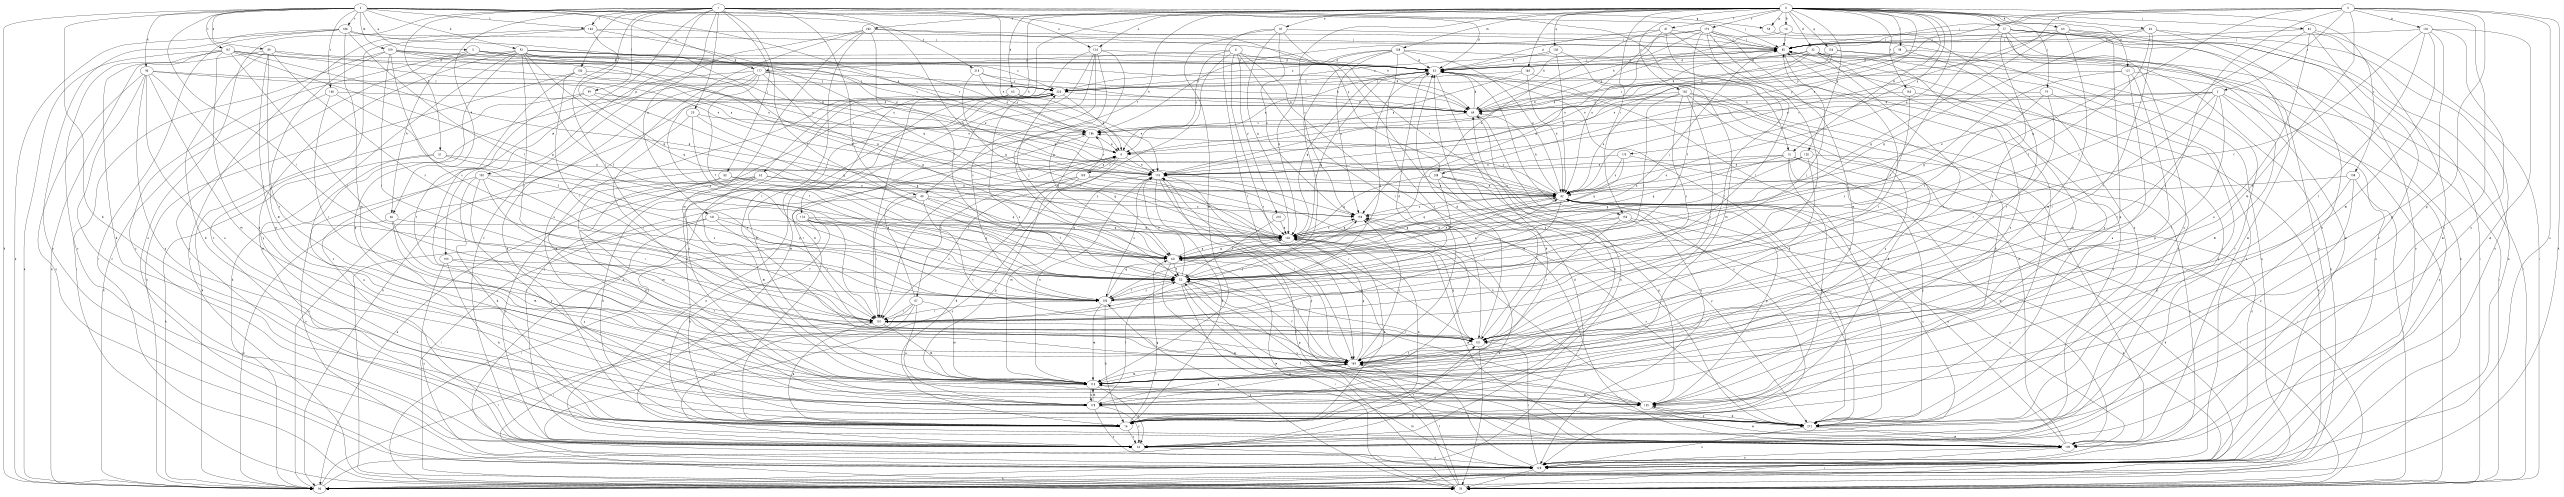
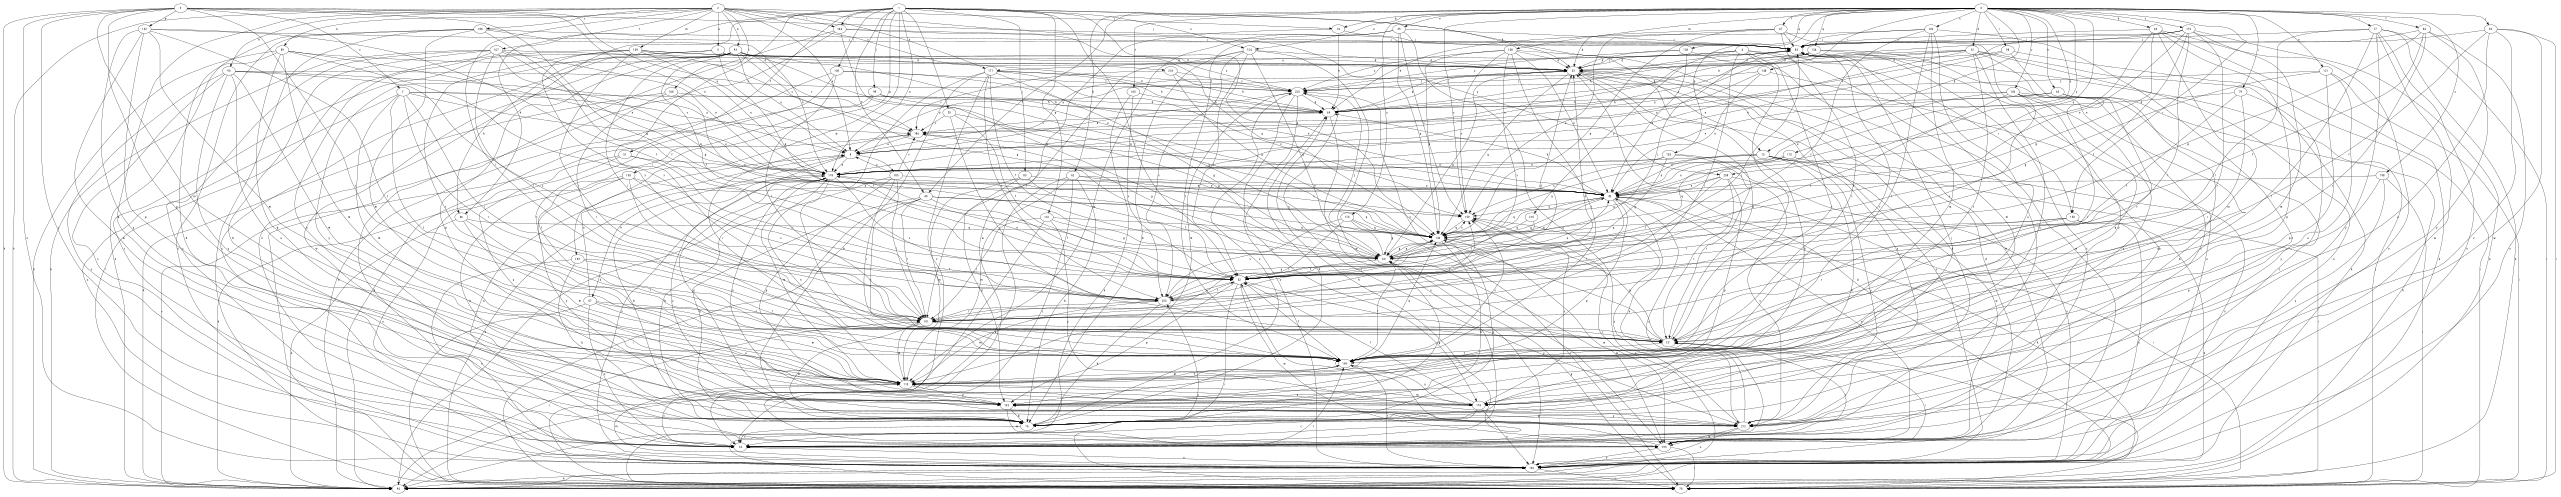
(1038, 14) -> (1027, 17)
(1769, 29) -> none
(699, 413) -> (699, 380)
